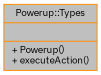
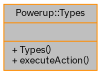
(38, 50) -> (32, 50)
